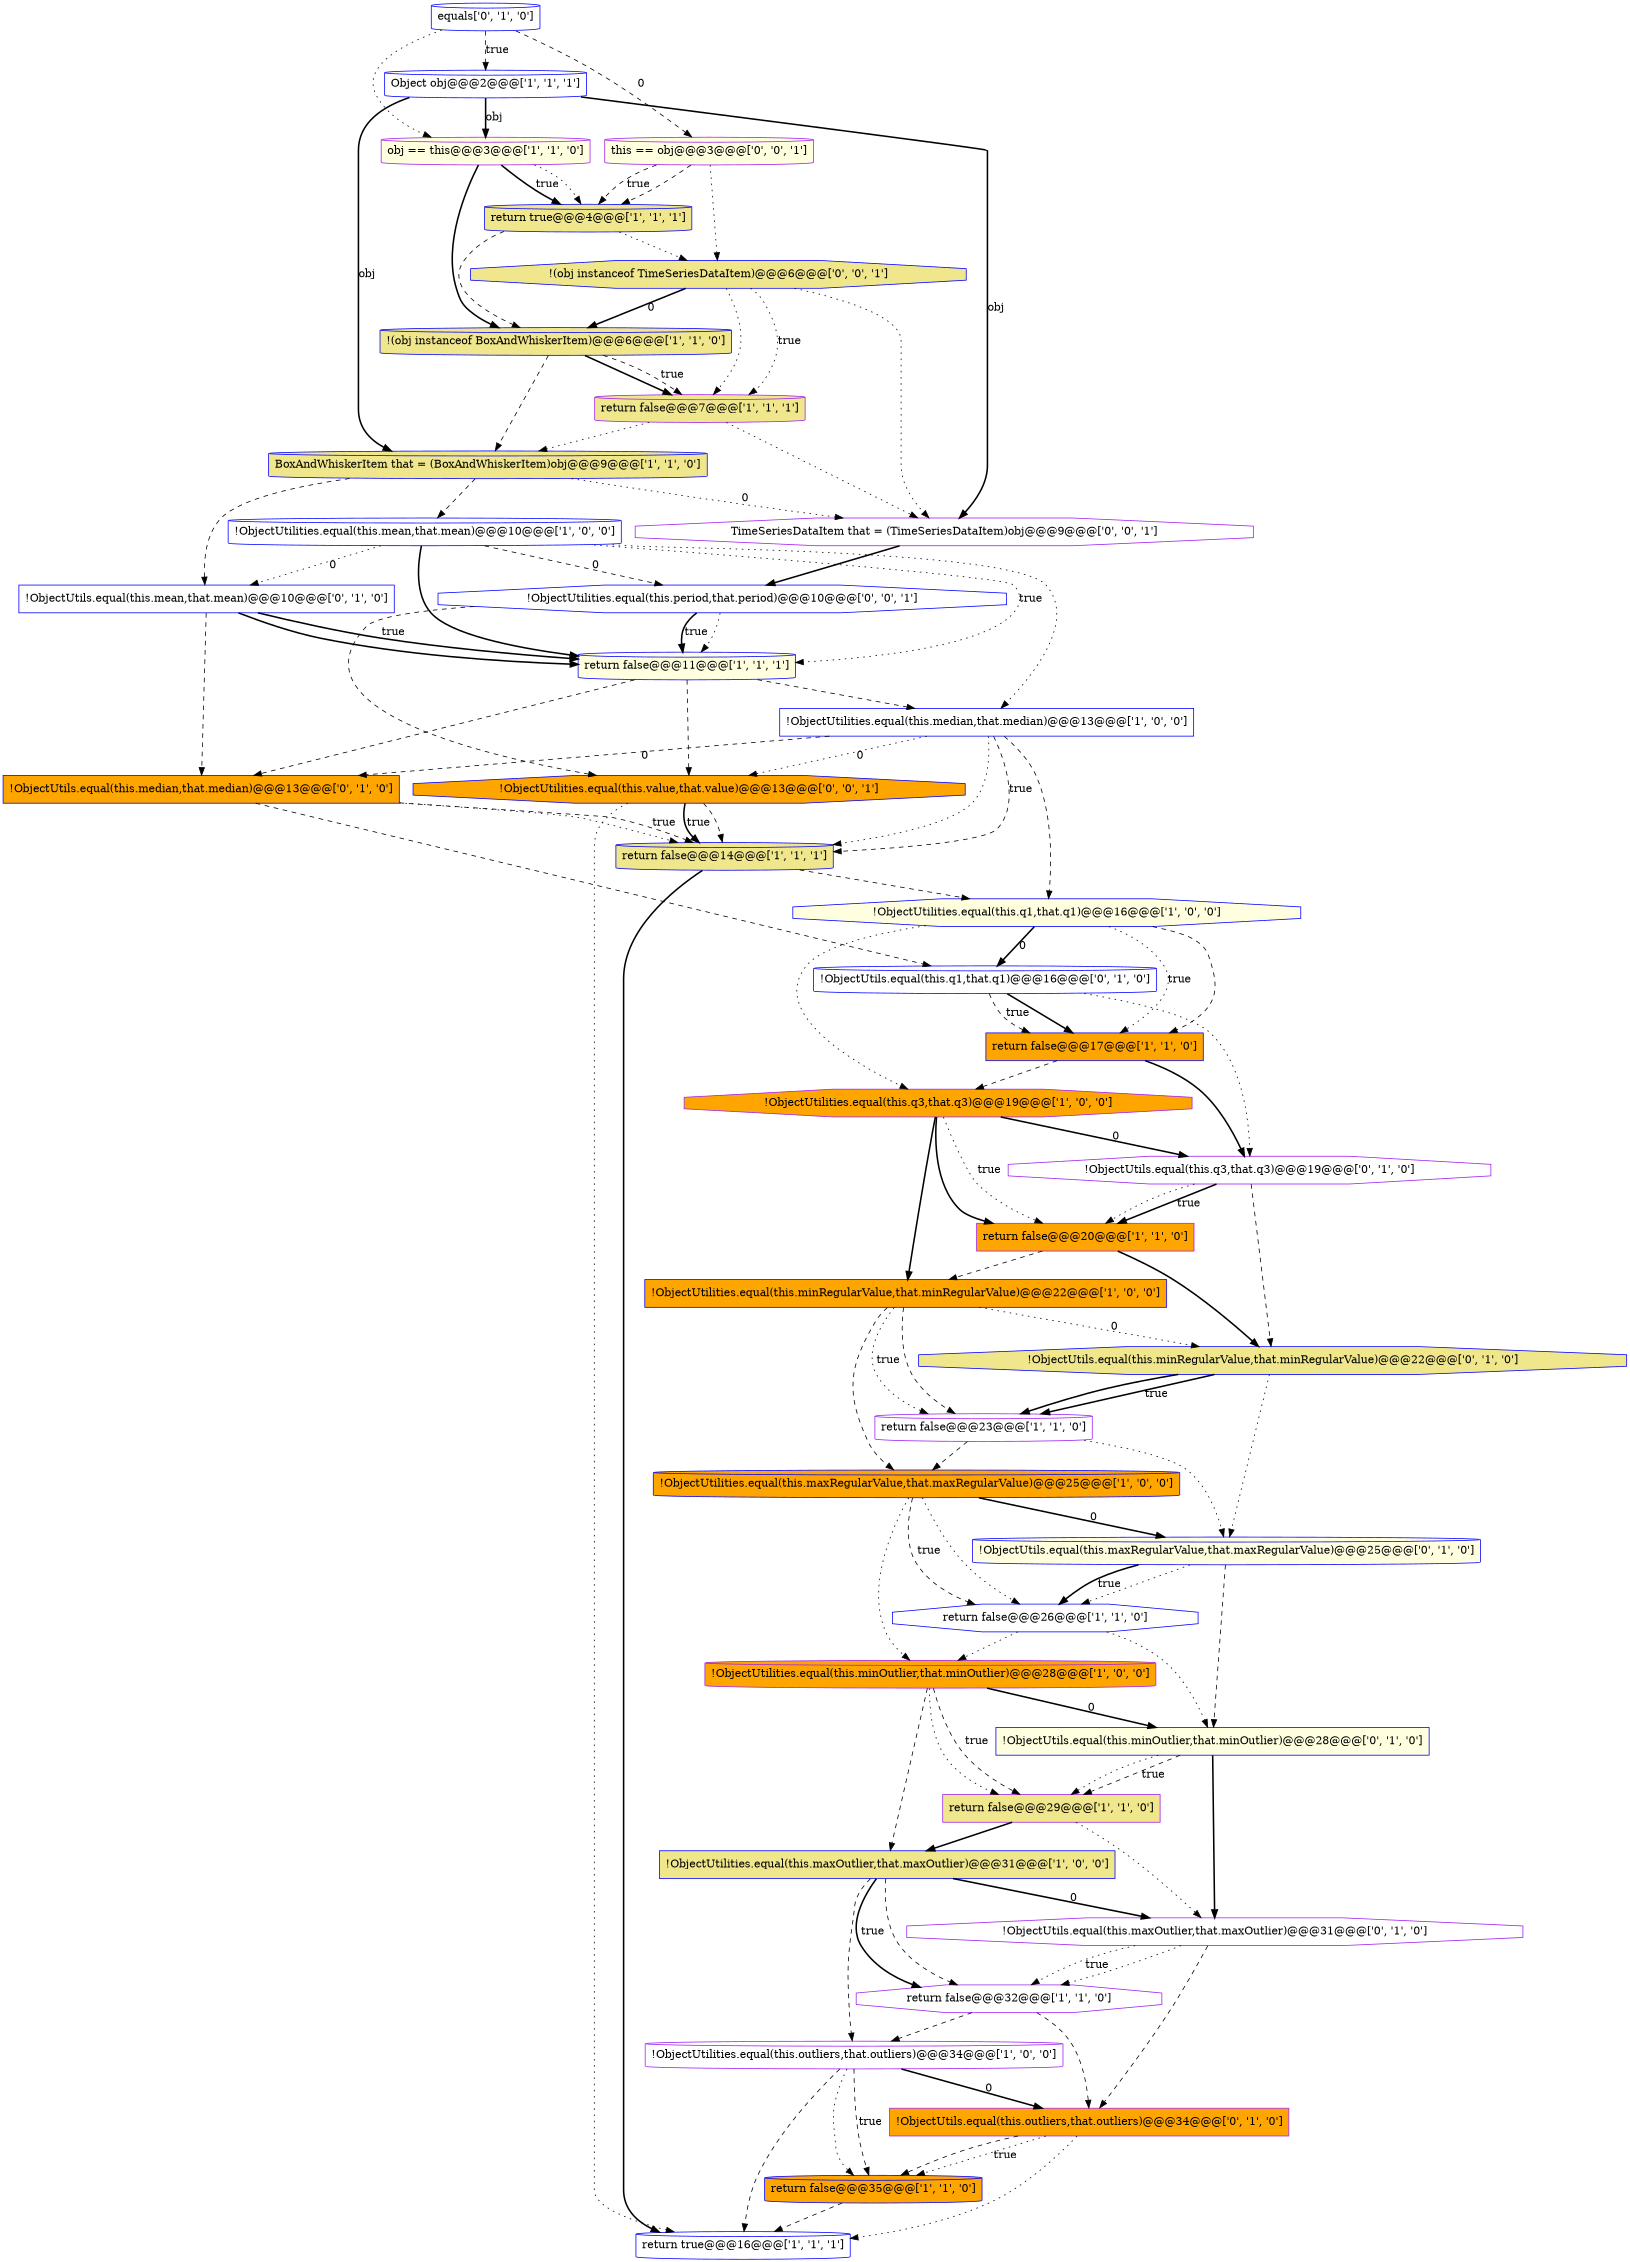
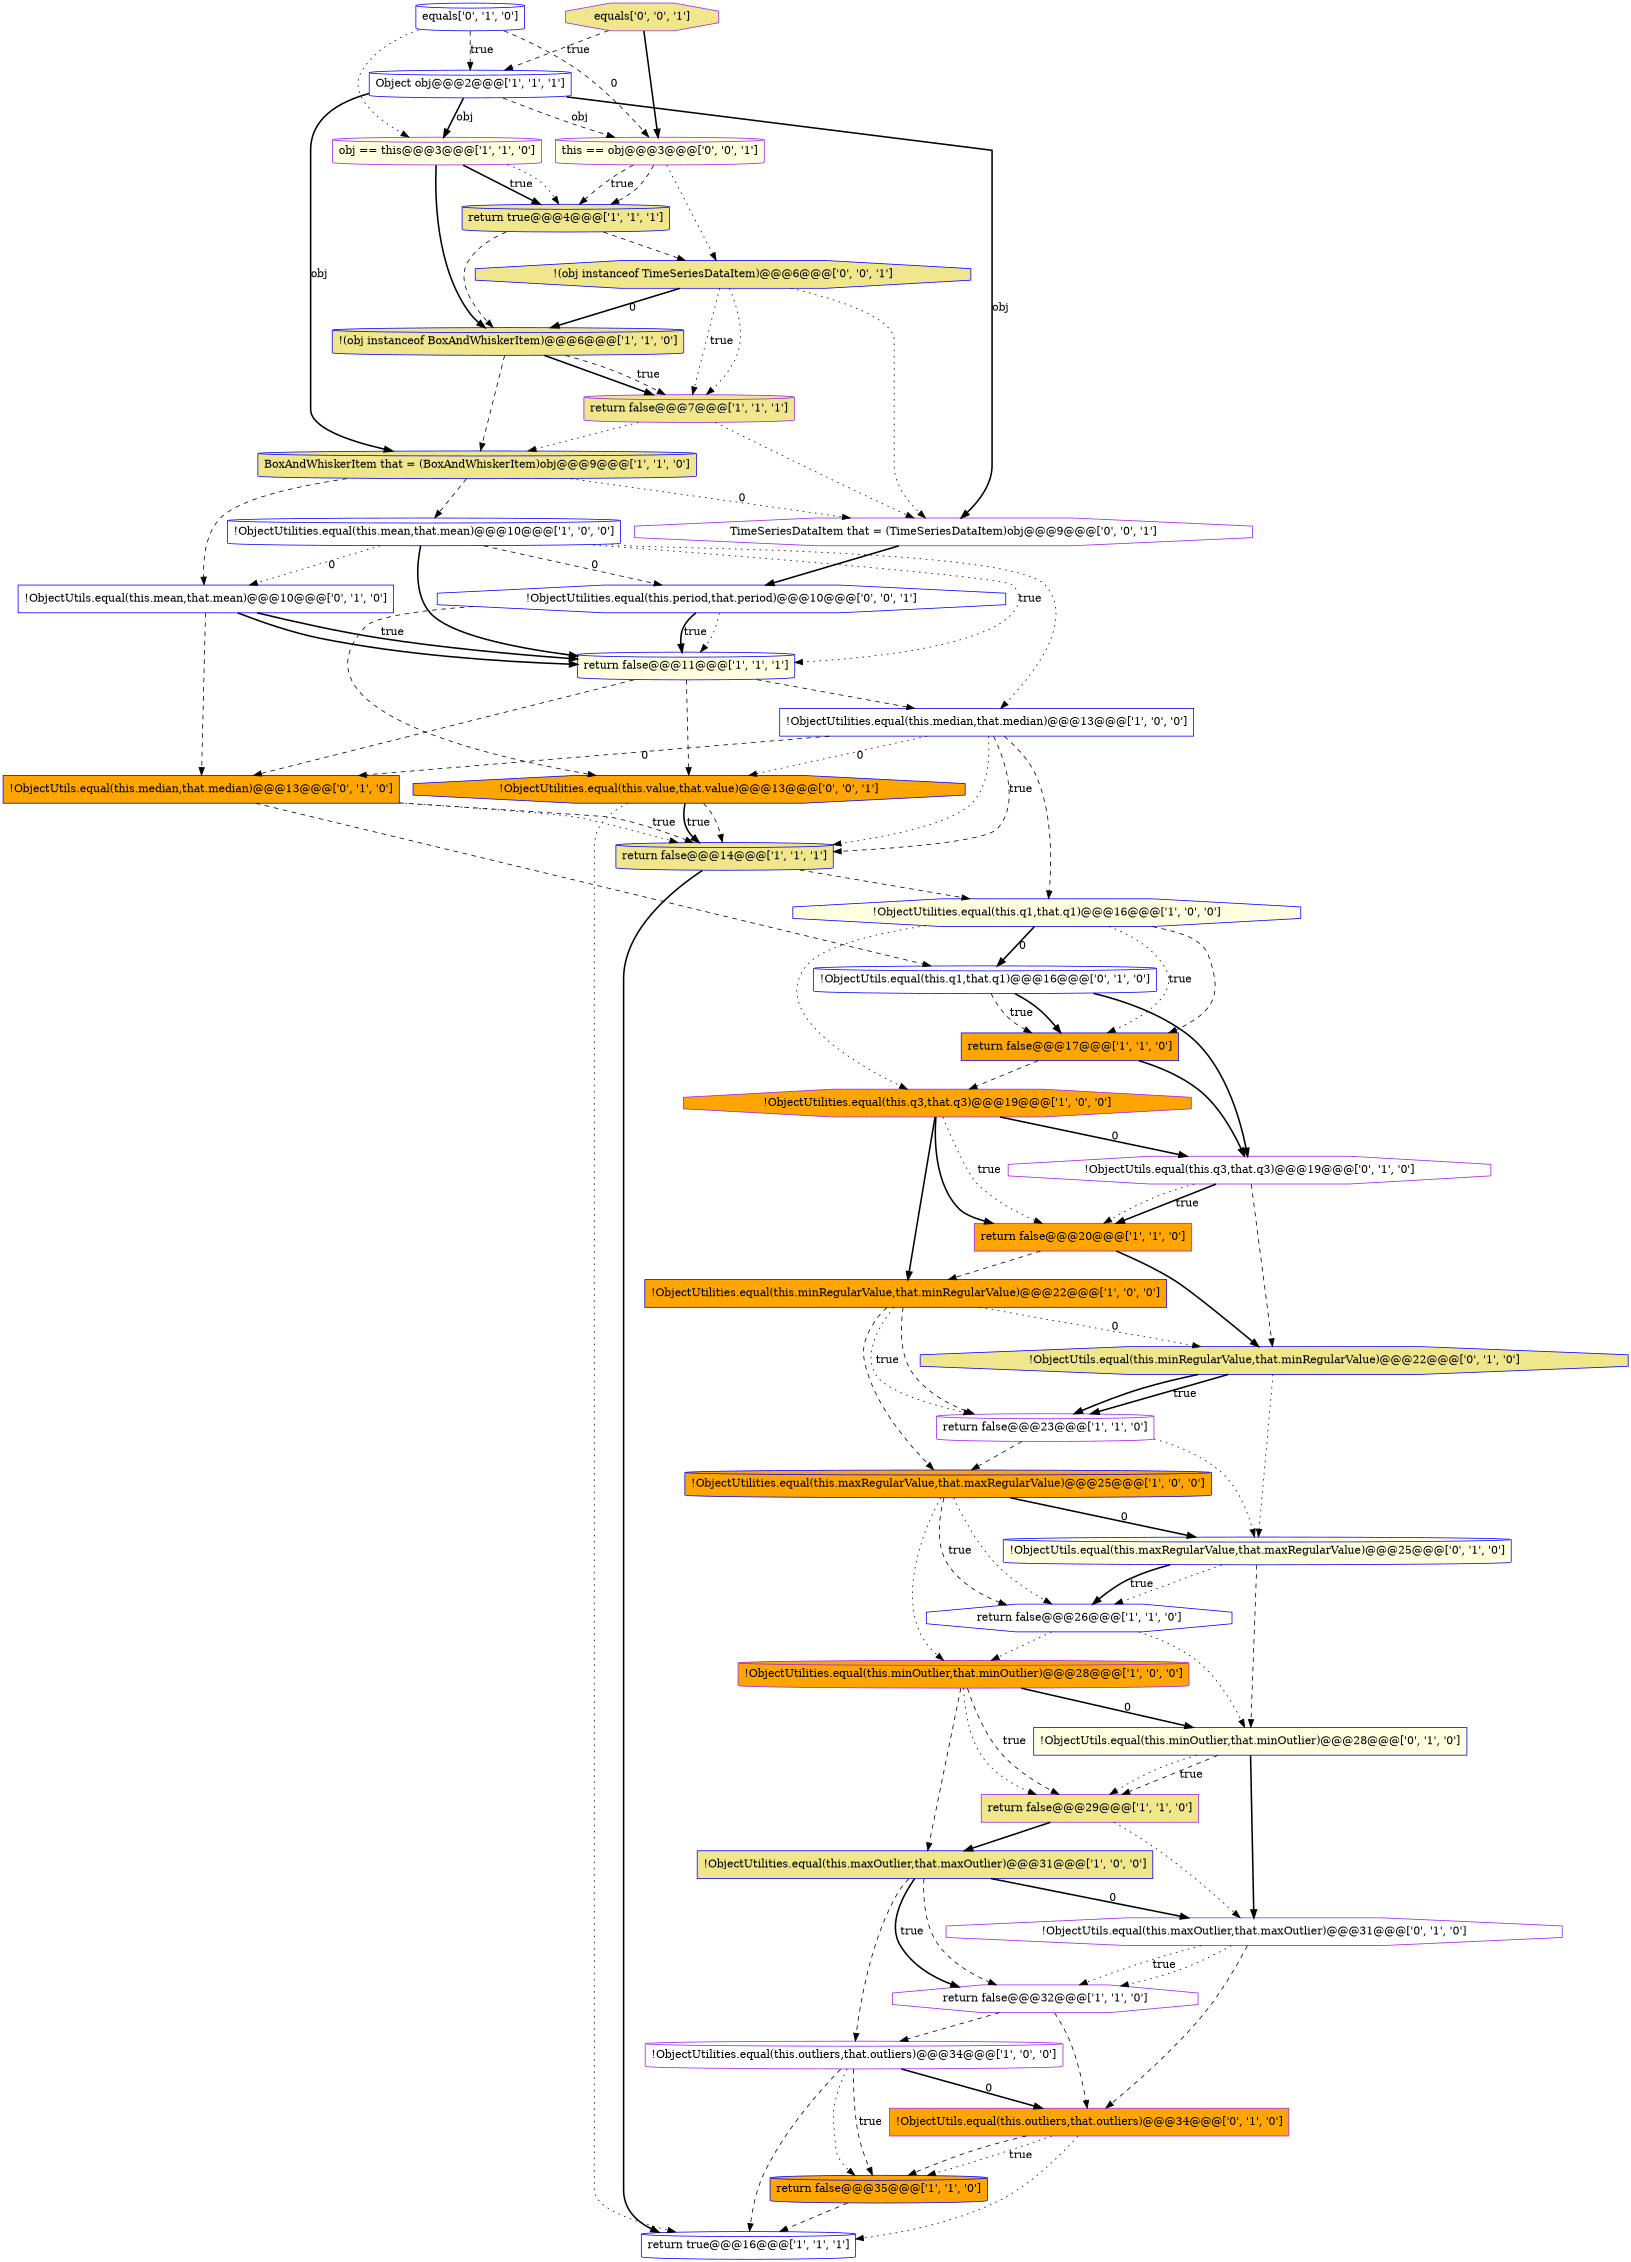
none -> (642, 17)
none -> (555, 117)
(650, 245) -> (641, 245)
(1207, 1030) -> (1198, 1044)
